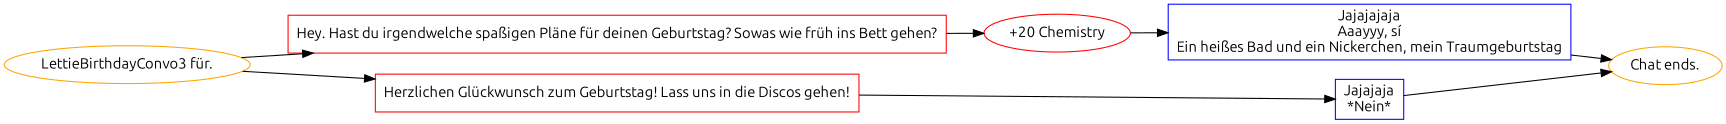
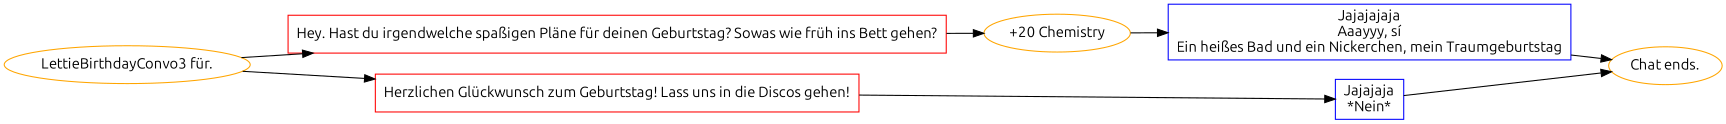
(1057, 33) -> (1057, 33)
